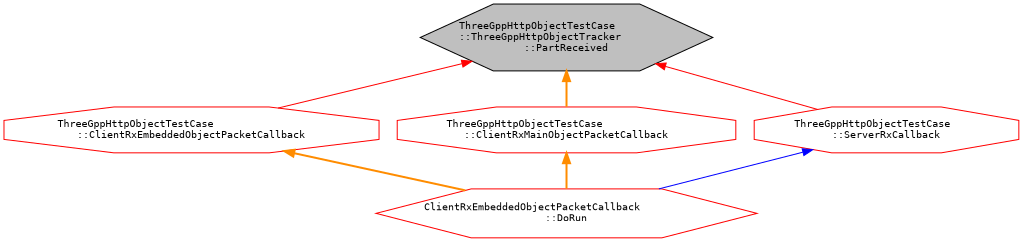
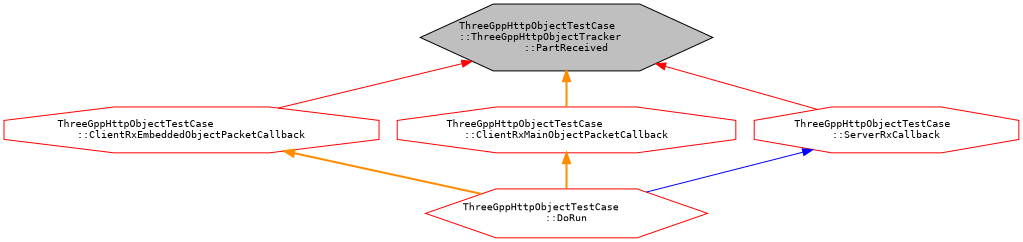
(567, 213) -> (567, 213)
